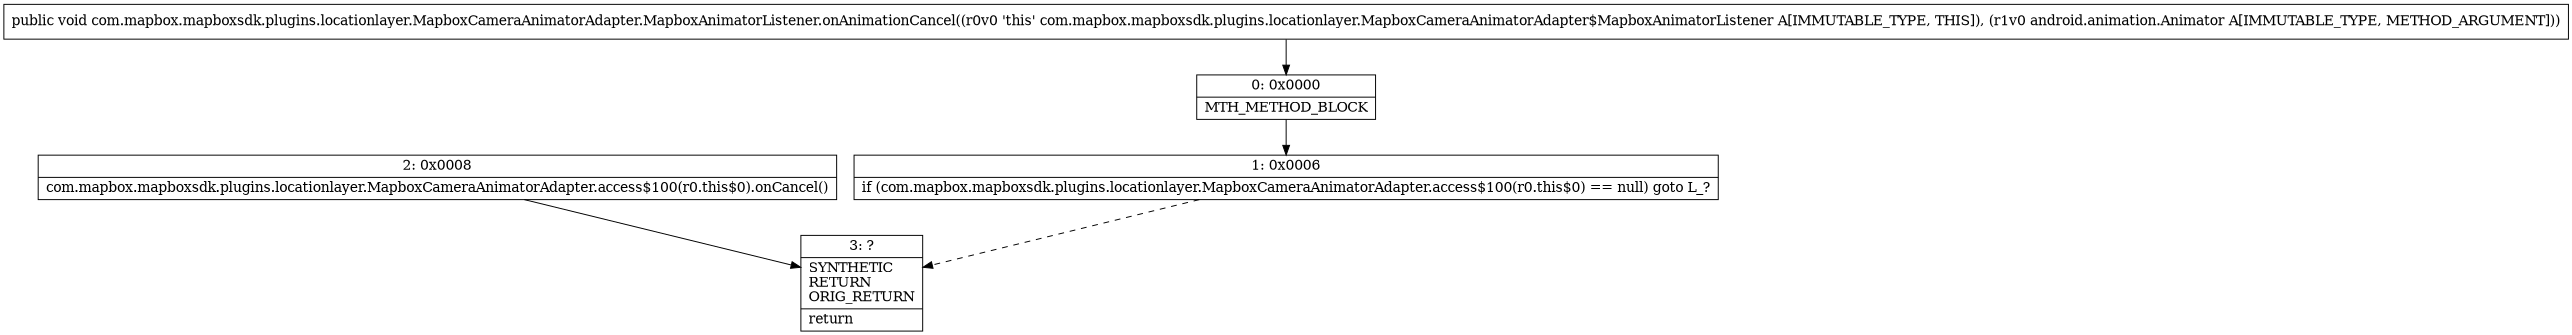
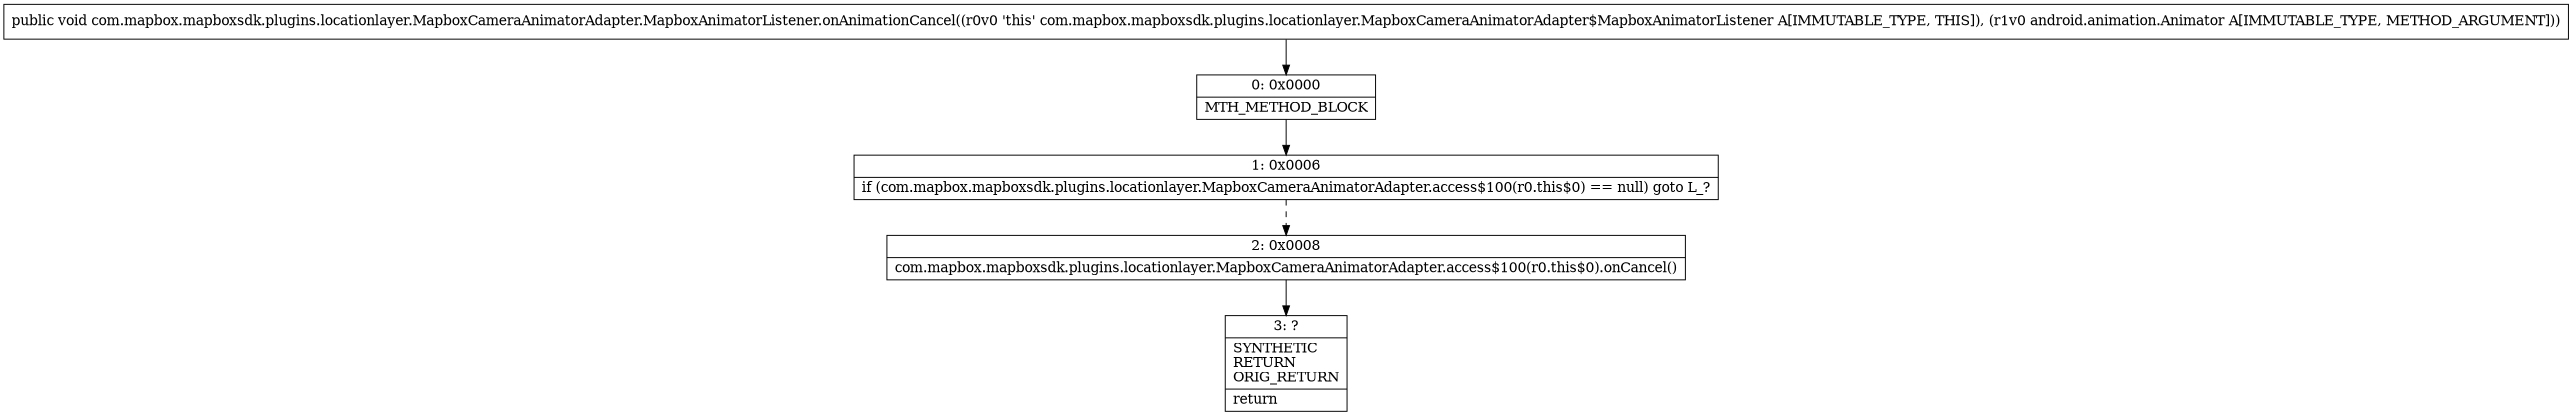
(1066, 232) -> (1286, 213)
